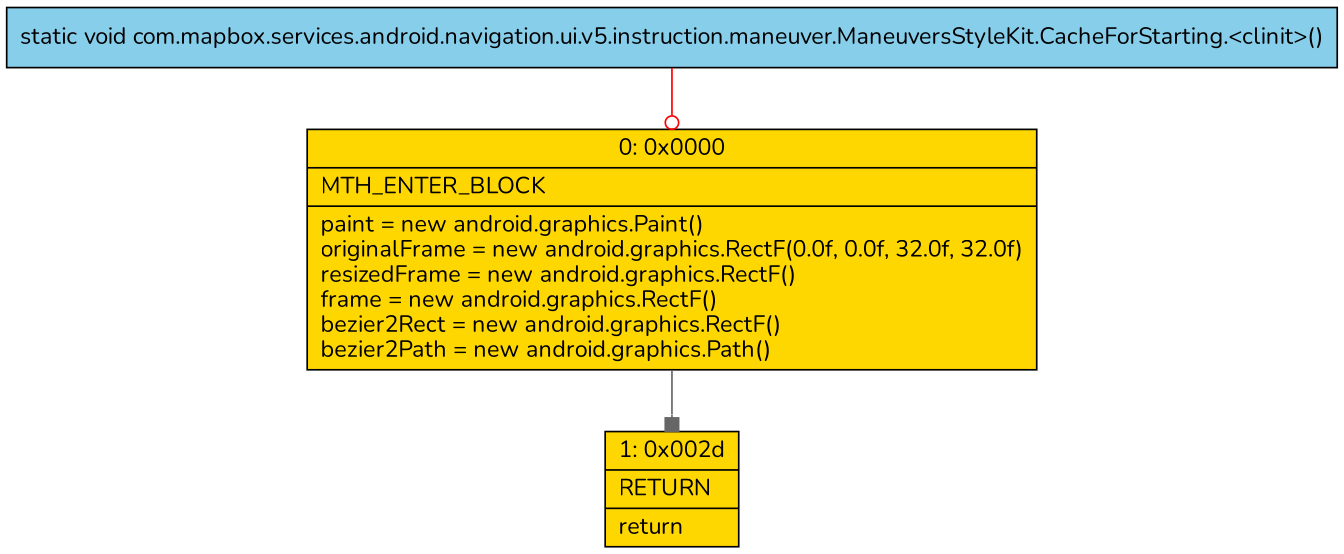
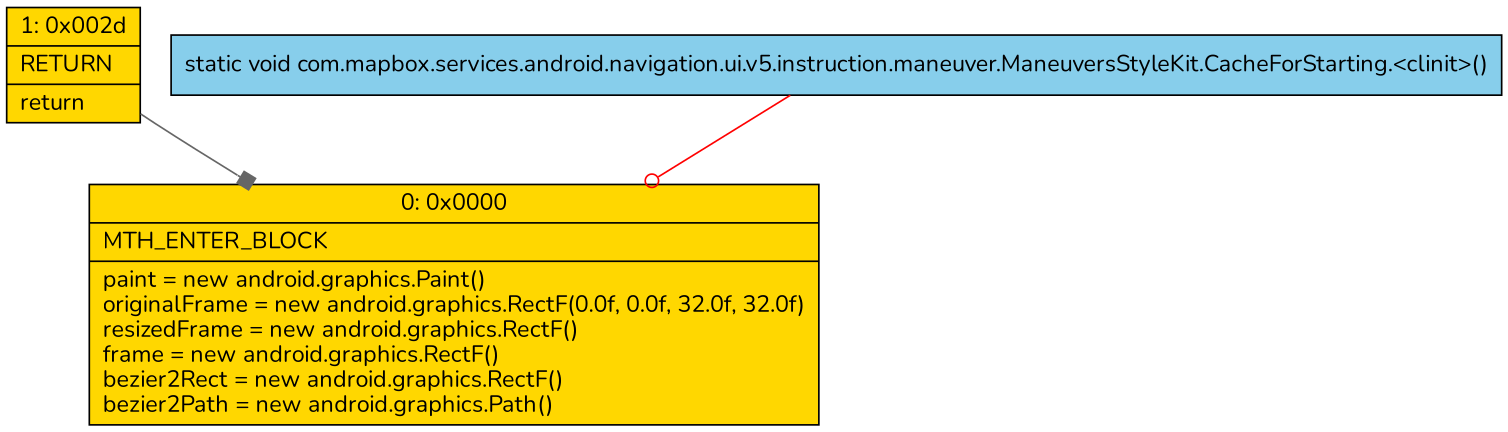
(672, 392) -> (189, 145)
